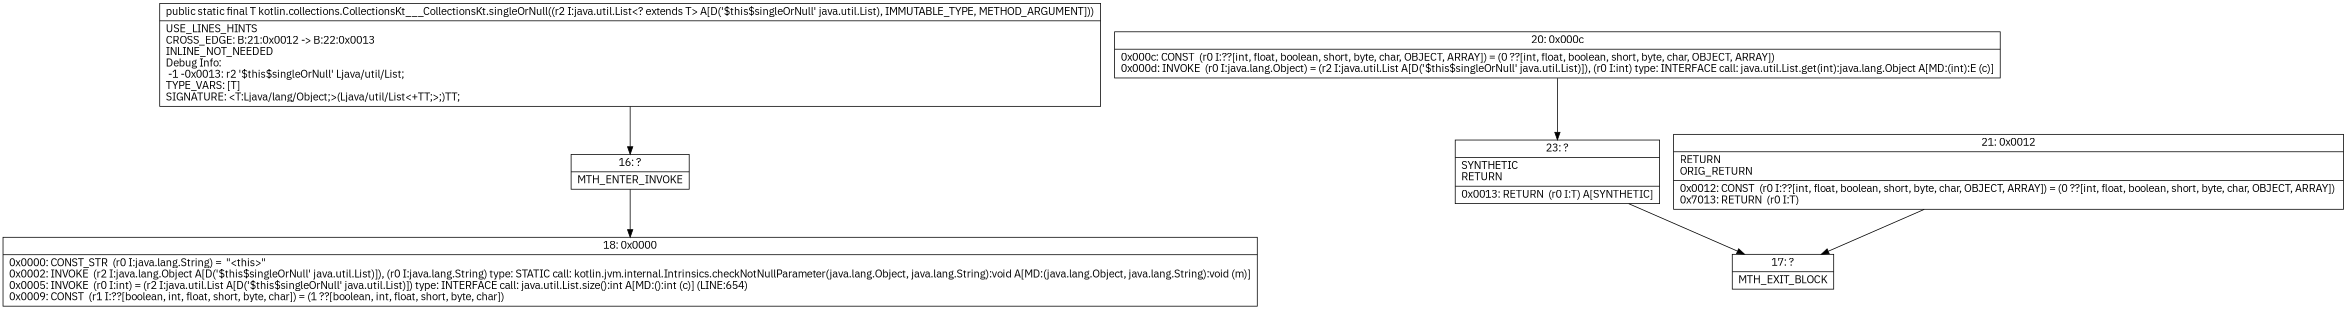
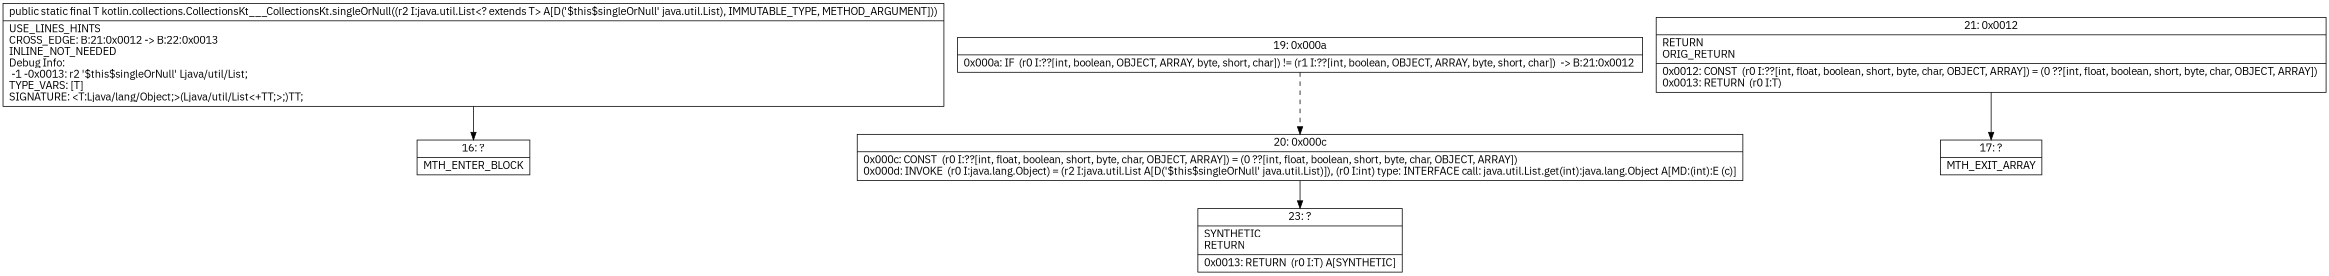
none -> (1300, 55)
(630, 180) -> (473, 166)
(1741, 200) -> (1723, 83)
(1683, 227) -> none
(630, 272) -> none
(1783, 280) -> (1991, 166)
